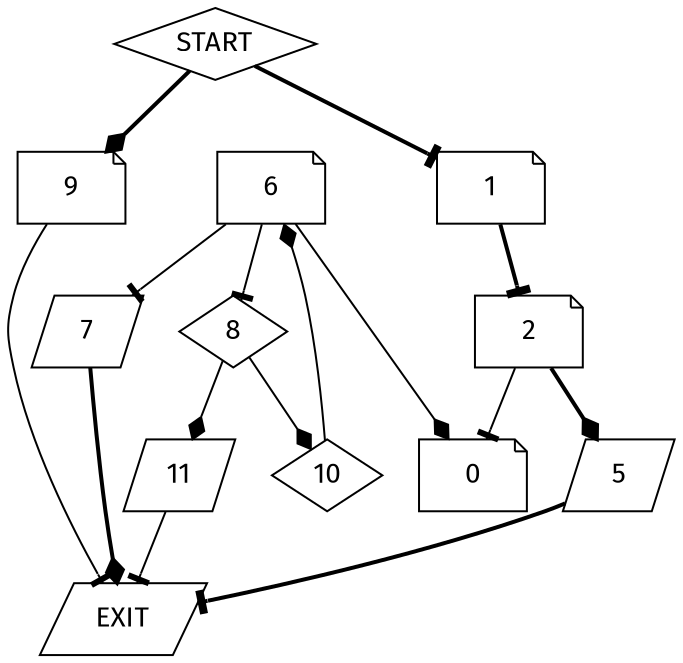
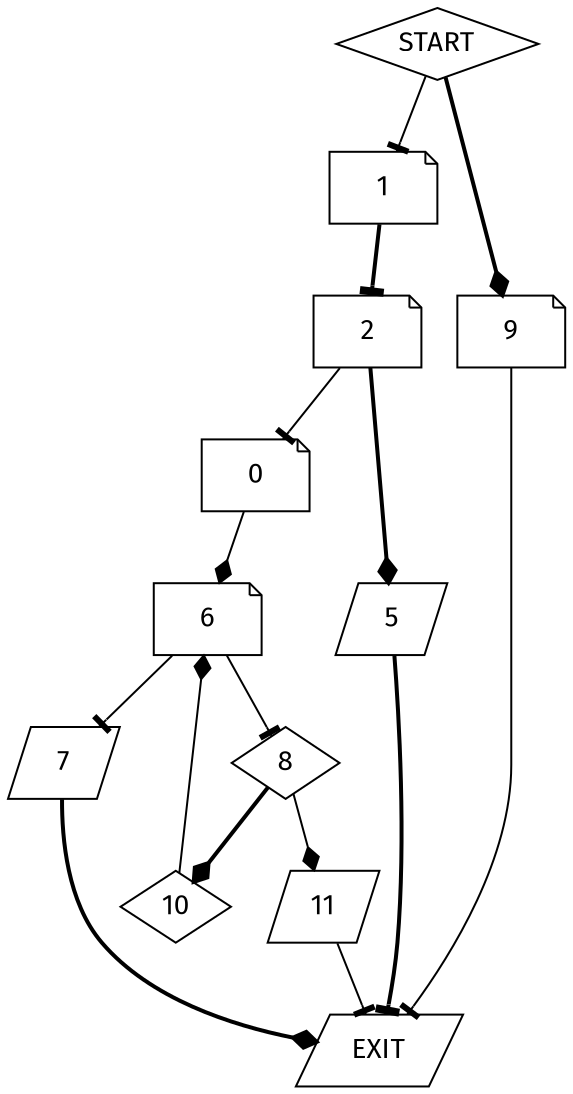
(341, 110) -> (413, 109)
(365, 322) -> (236, 536)
(273, 393) -> (238, 825)
